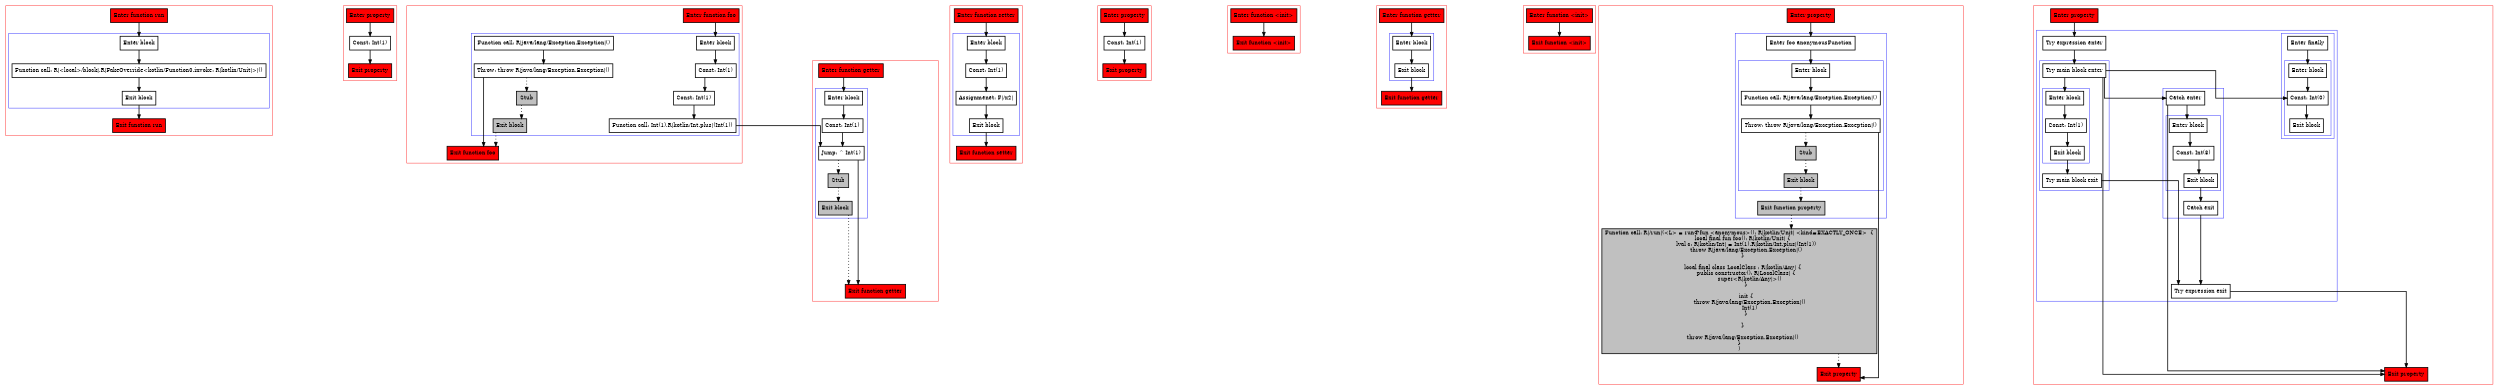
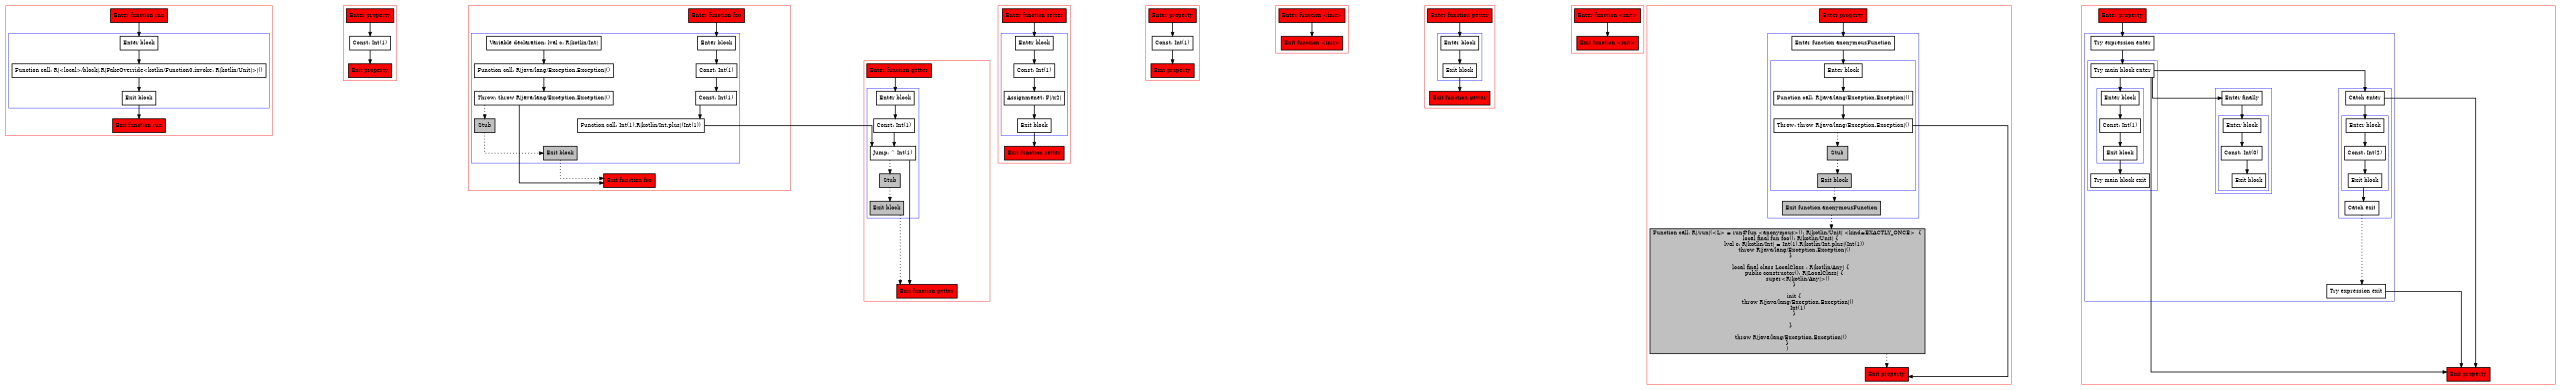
none -> (544, 43)
(1811, 43) -> (1843, 43)
(2208, 71) -> (2175, 98)
(2194, 153) -> (2365, 153)
(2178, 188) -> none
(1791, 208) -> (1831, 208)
(2201, 248) -> (2362, 248)
